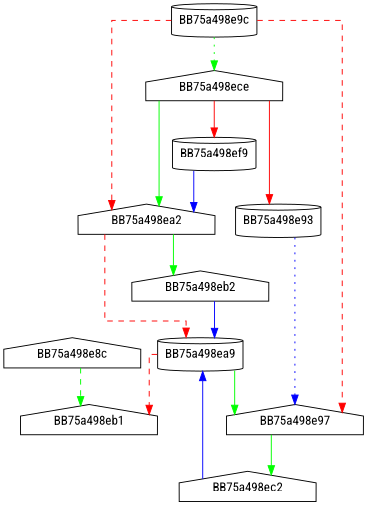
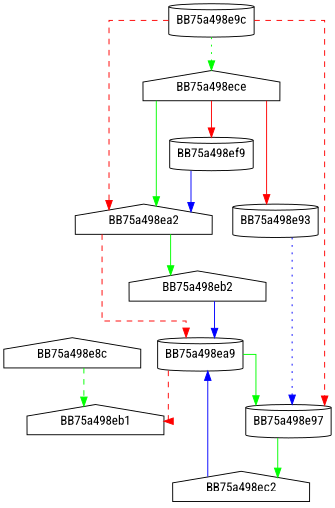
(295, 421) -> (288, 421)
